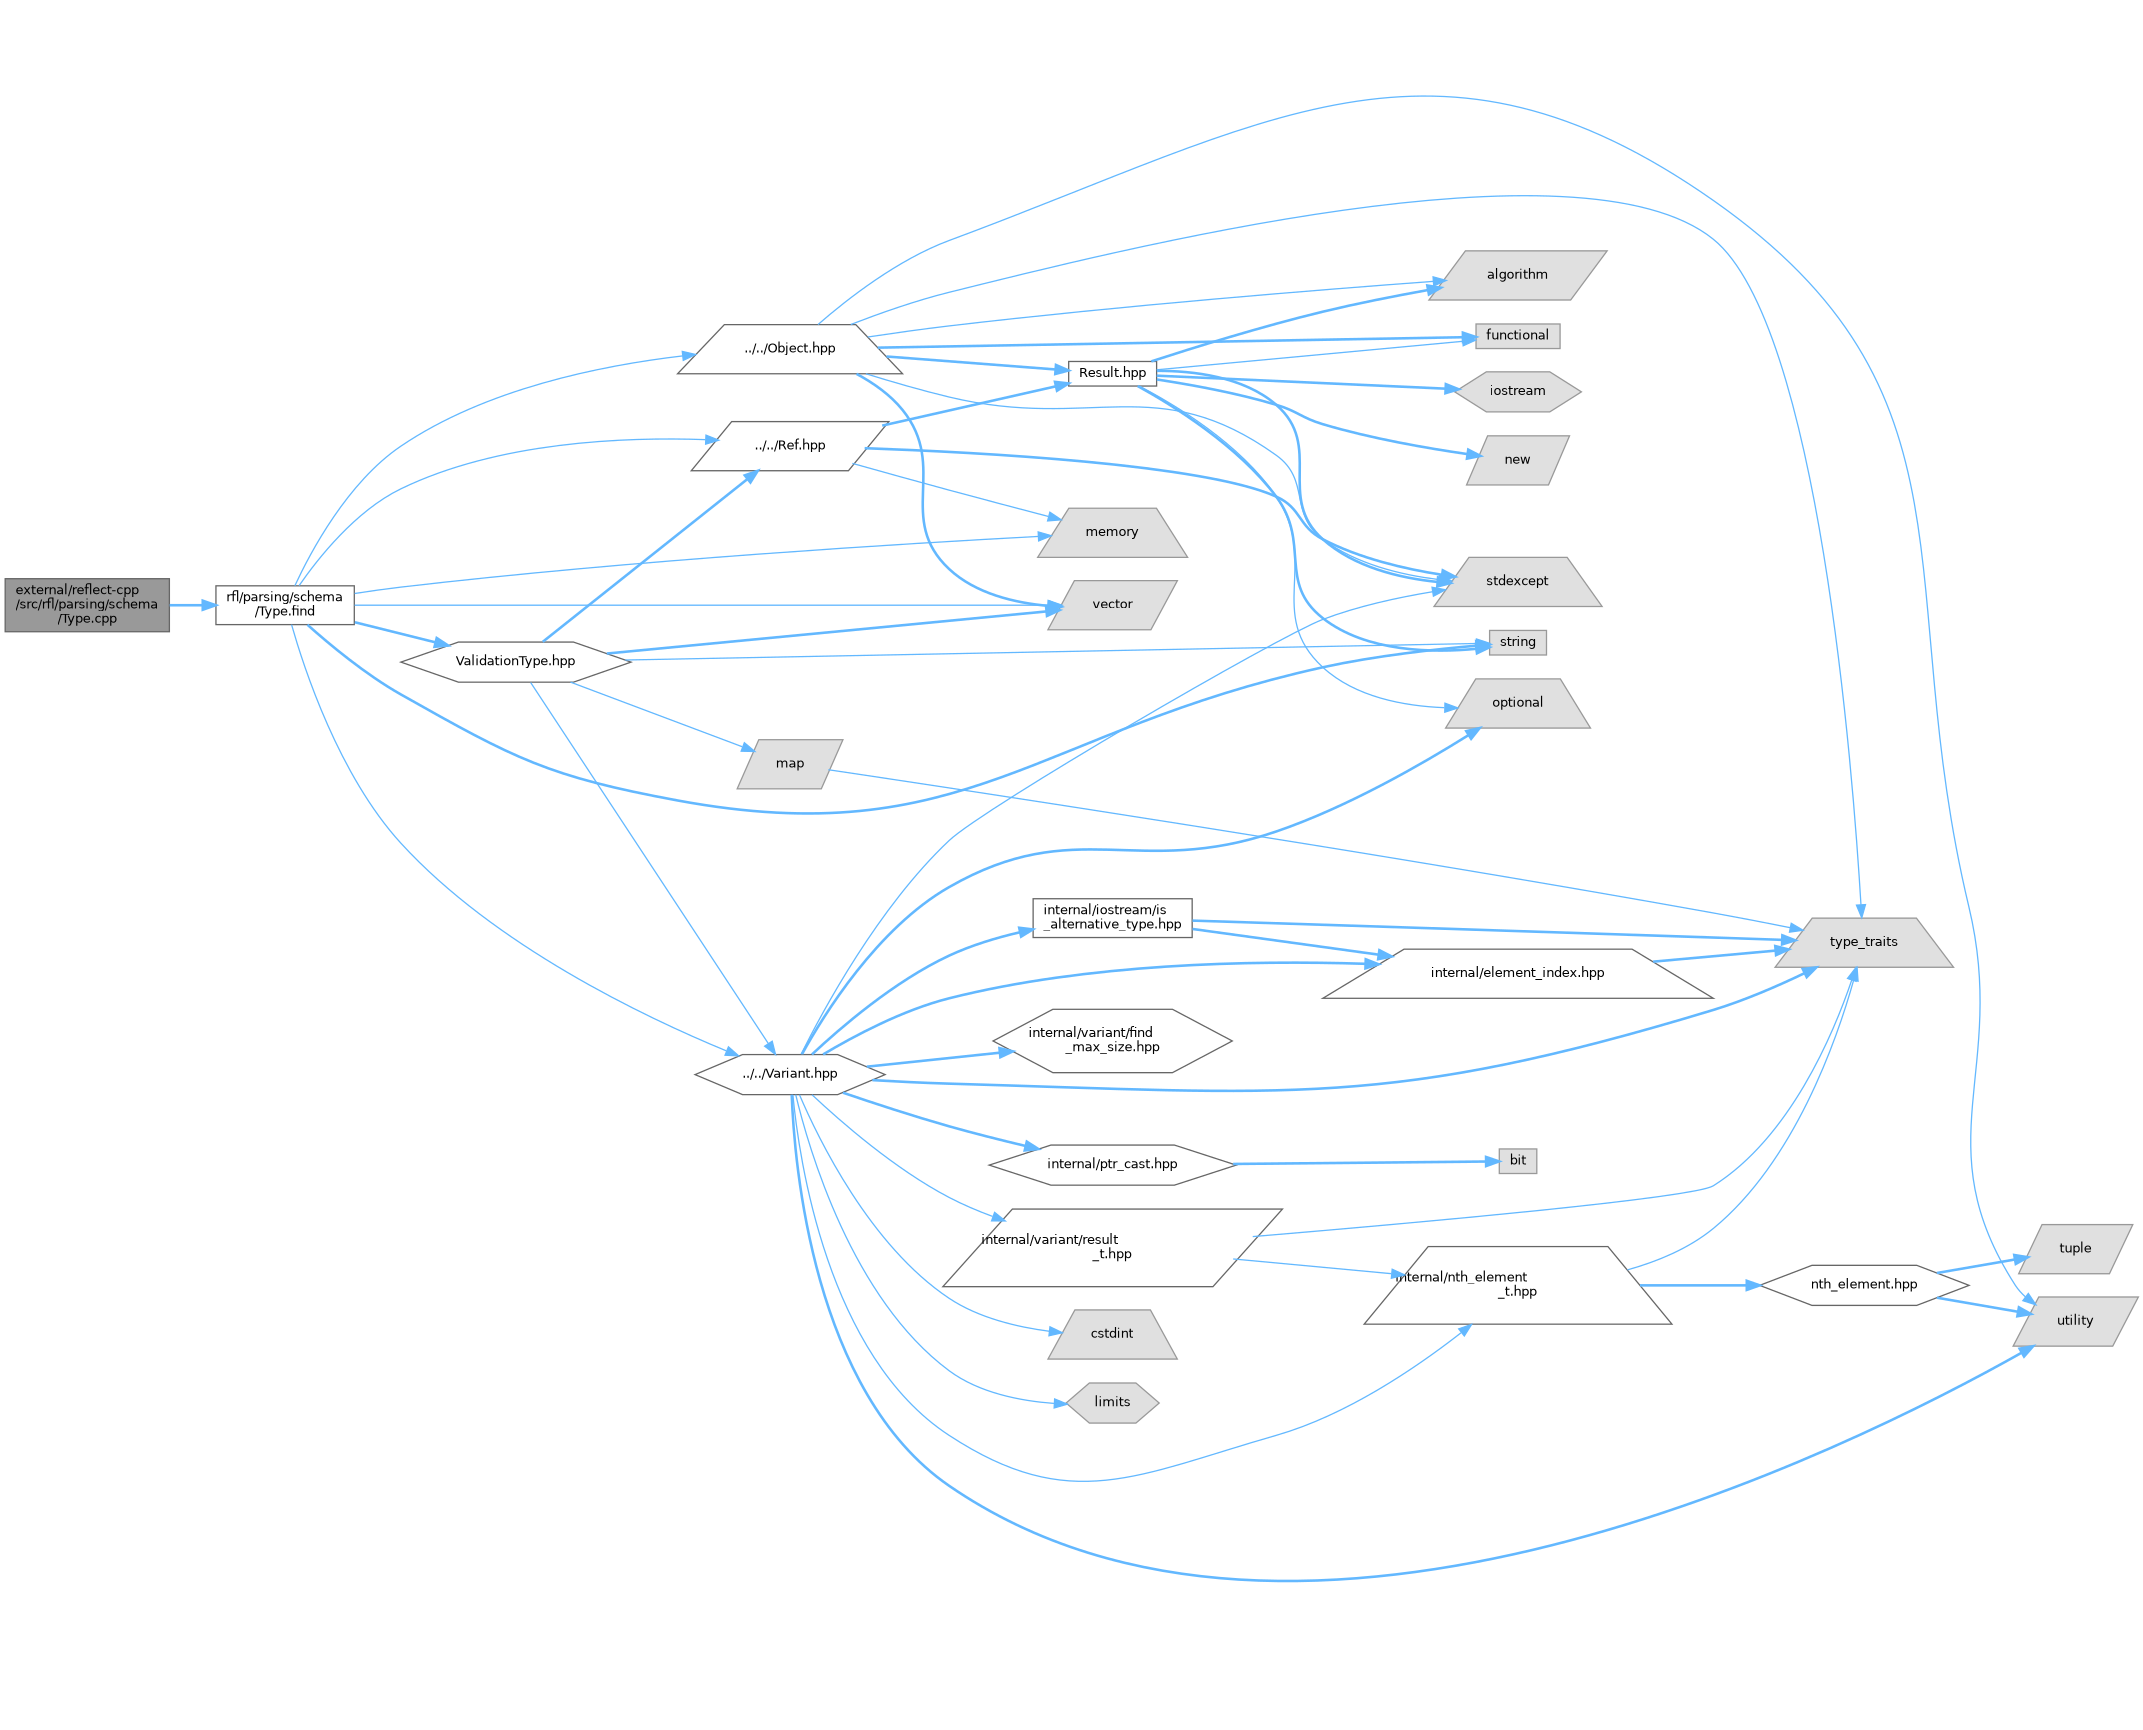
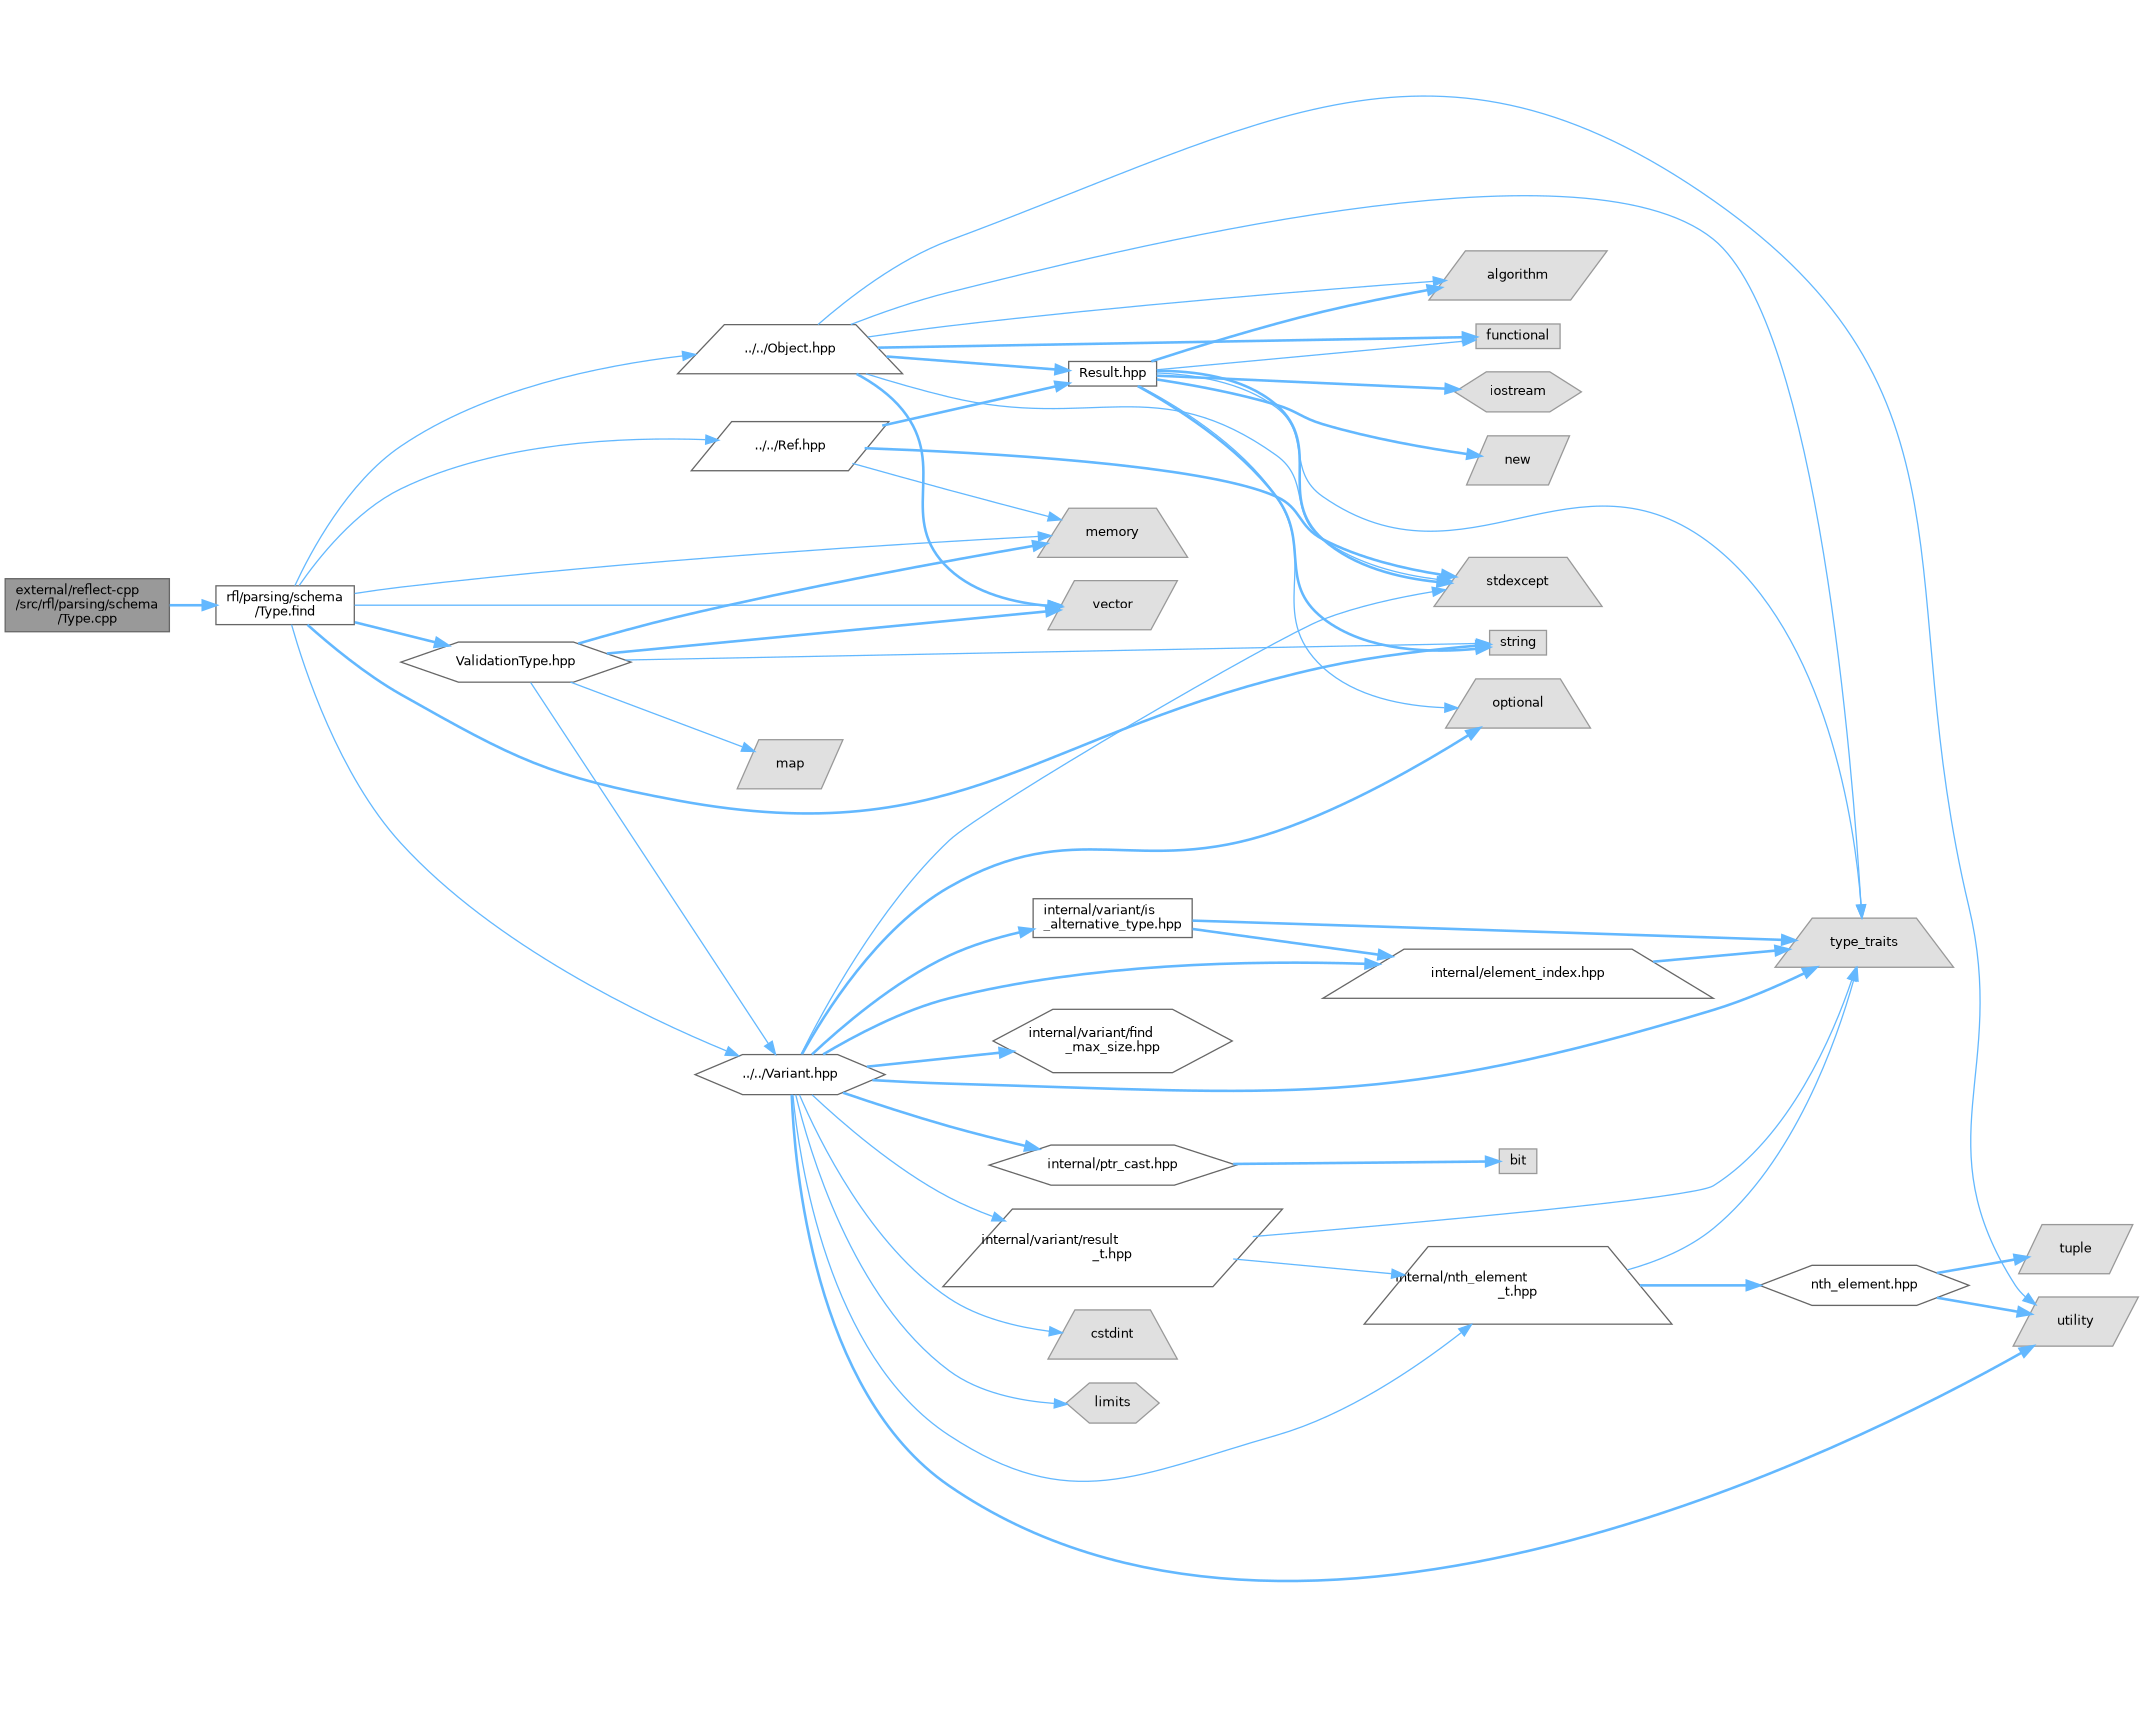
(655, 552) -> (805, 589)
(1310, 844) -> (1602, 507)
(1113, 918) -> (1113, 918)
